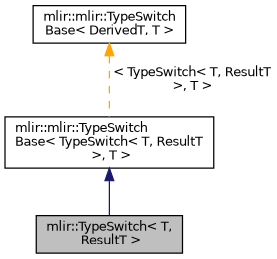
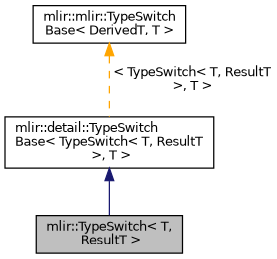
(109, 142) -> (109, 142)
